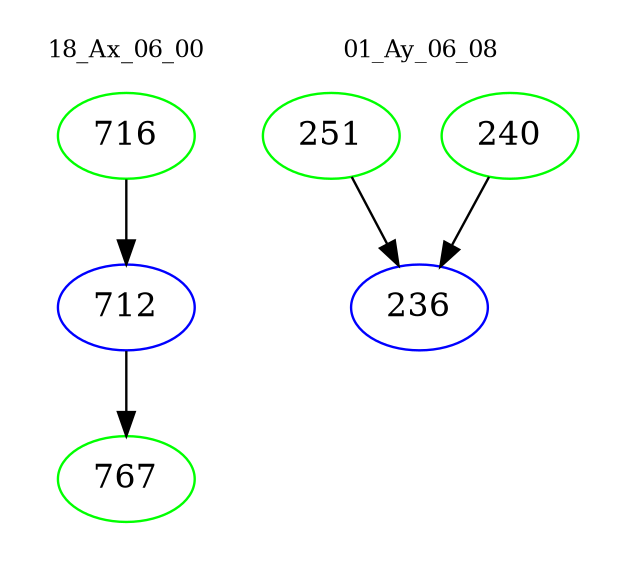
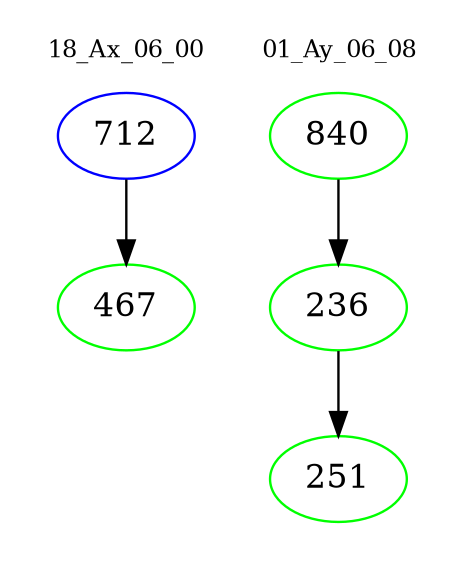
(126, 136) -> none
(510, 136) -> (338, 136)
(369, 210) -> (338, 382)
(419, 307) -> (338, 307)
(126, 479) -> (126, 307)
